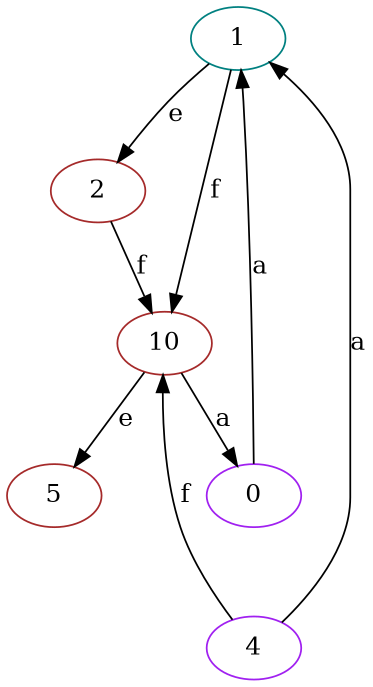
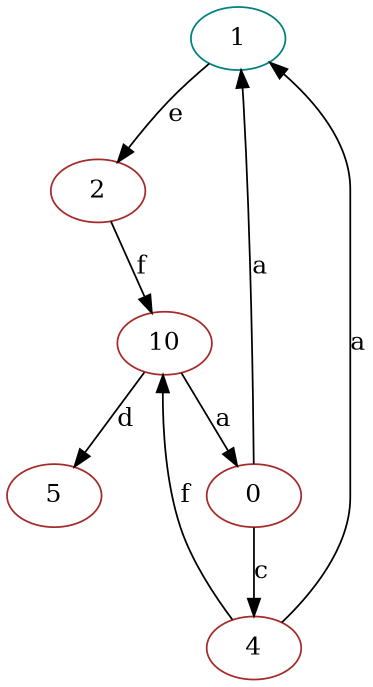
(204, 182) -> none
(126, 419) -> (126, 419)
(254, 496) -> (254, 496)
none -> (254, 563)
(254, 648) -> (254, 648)
